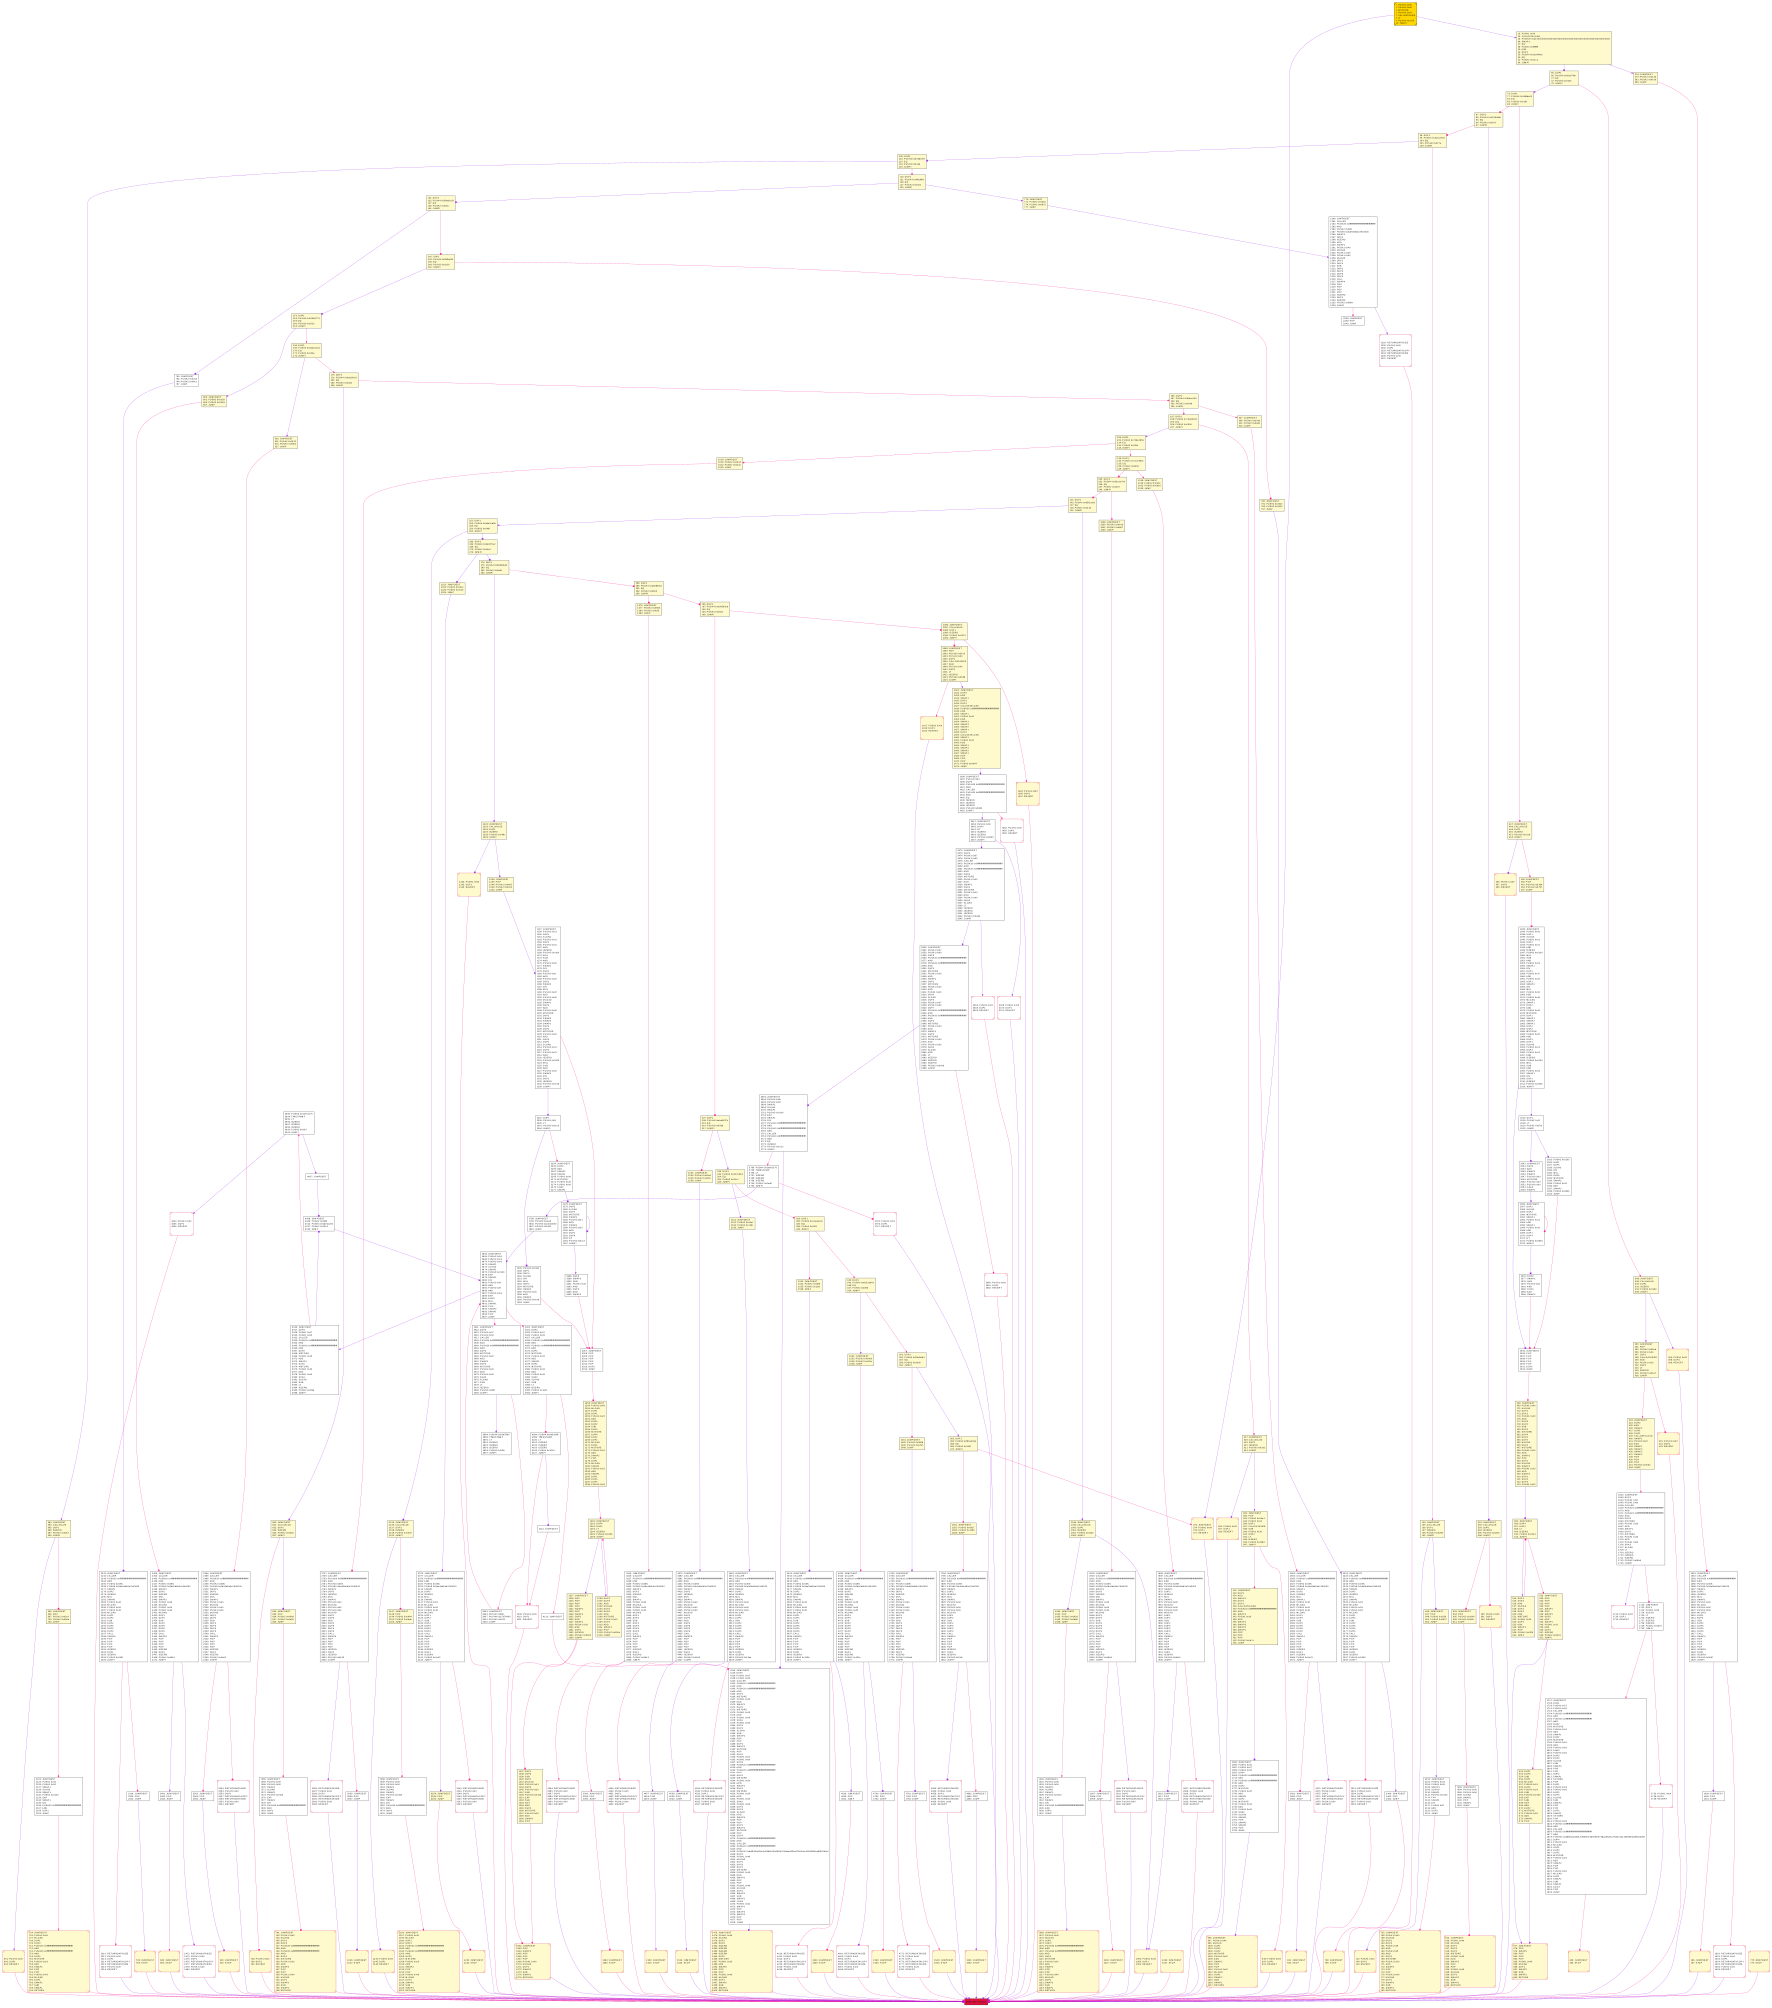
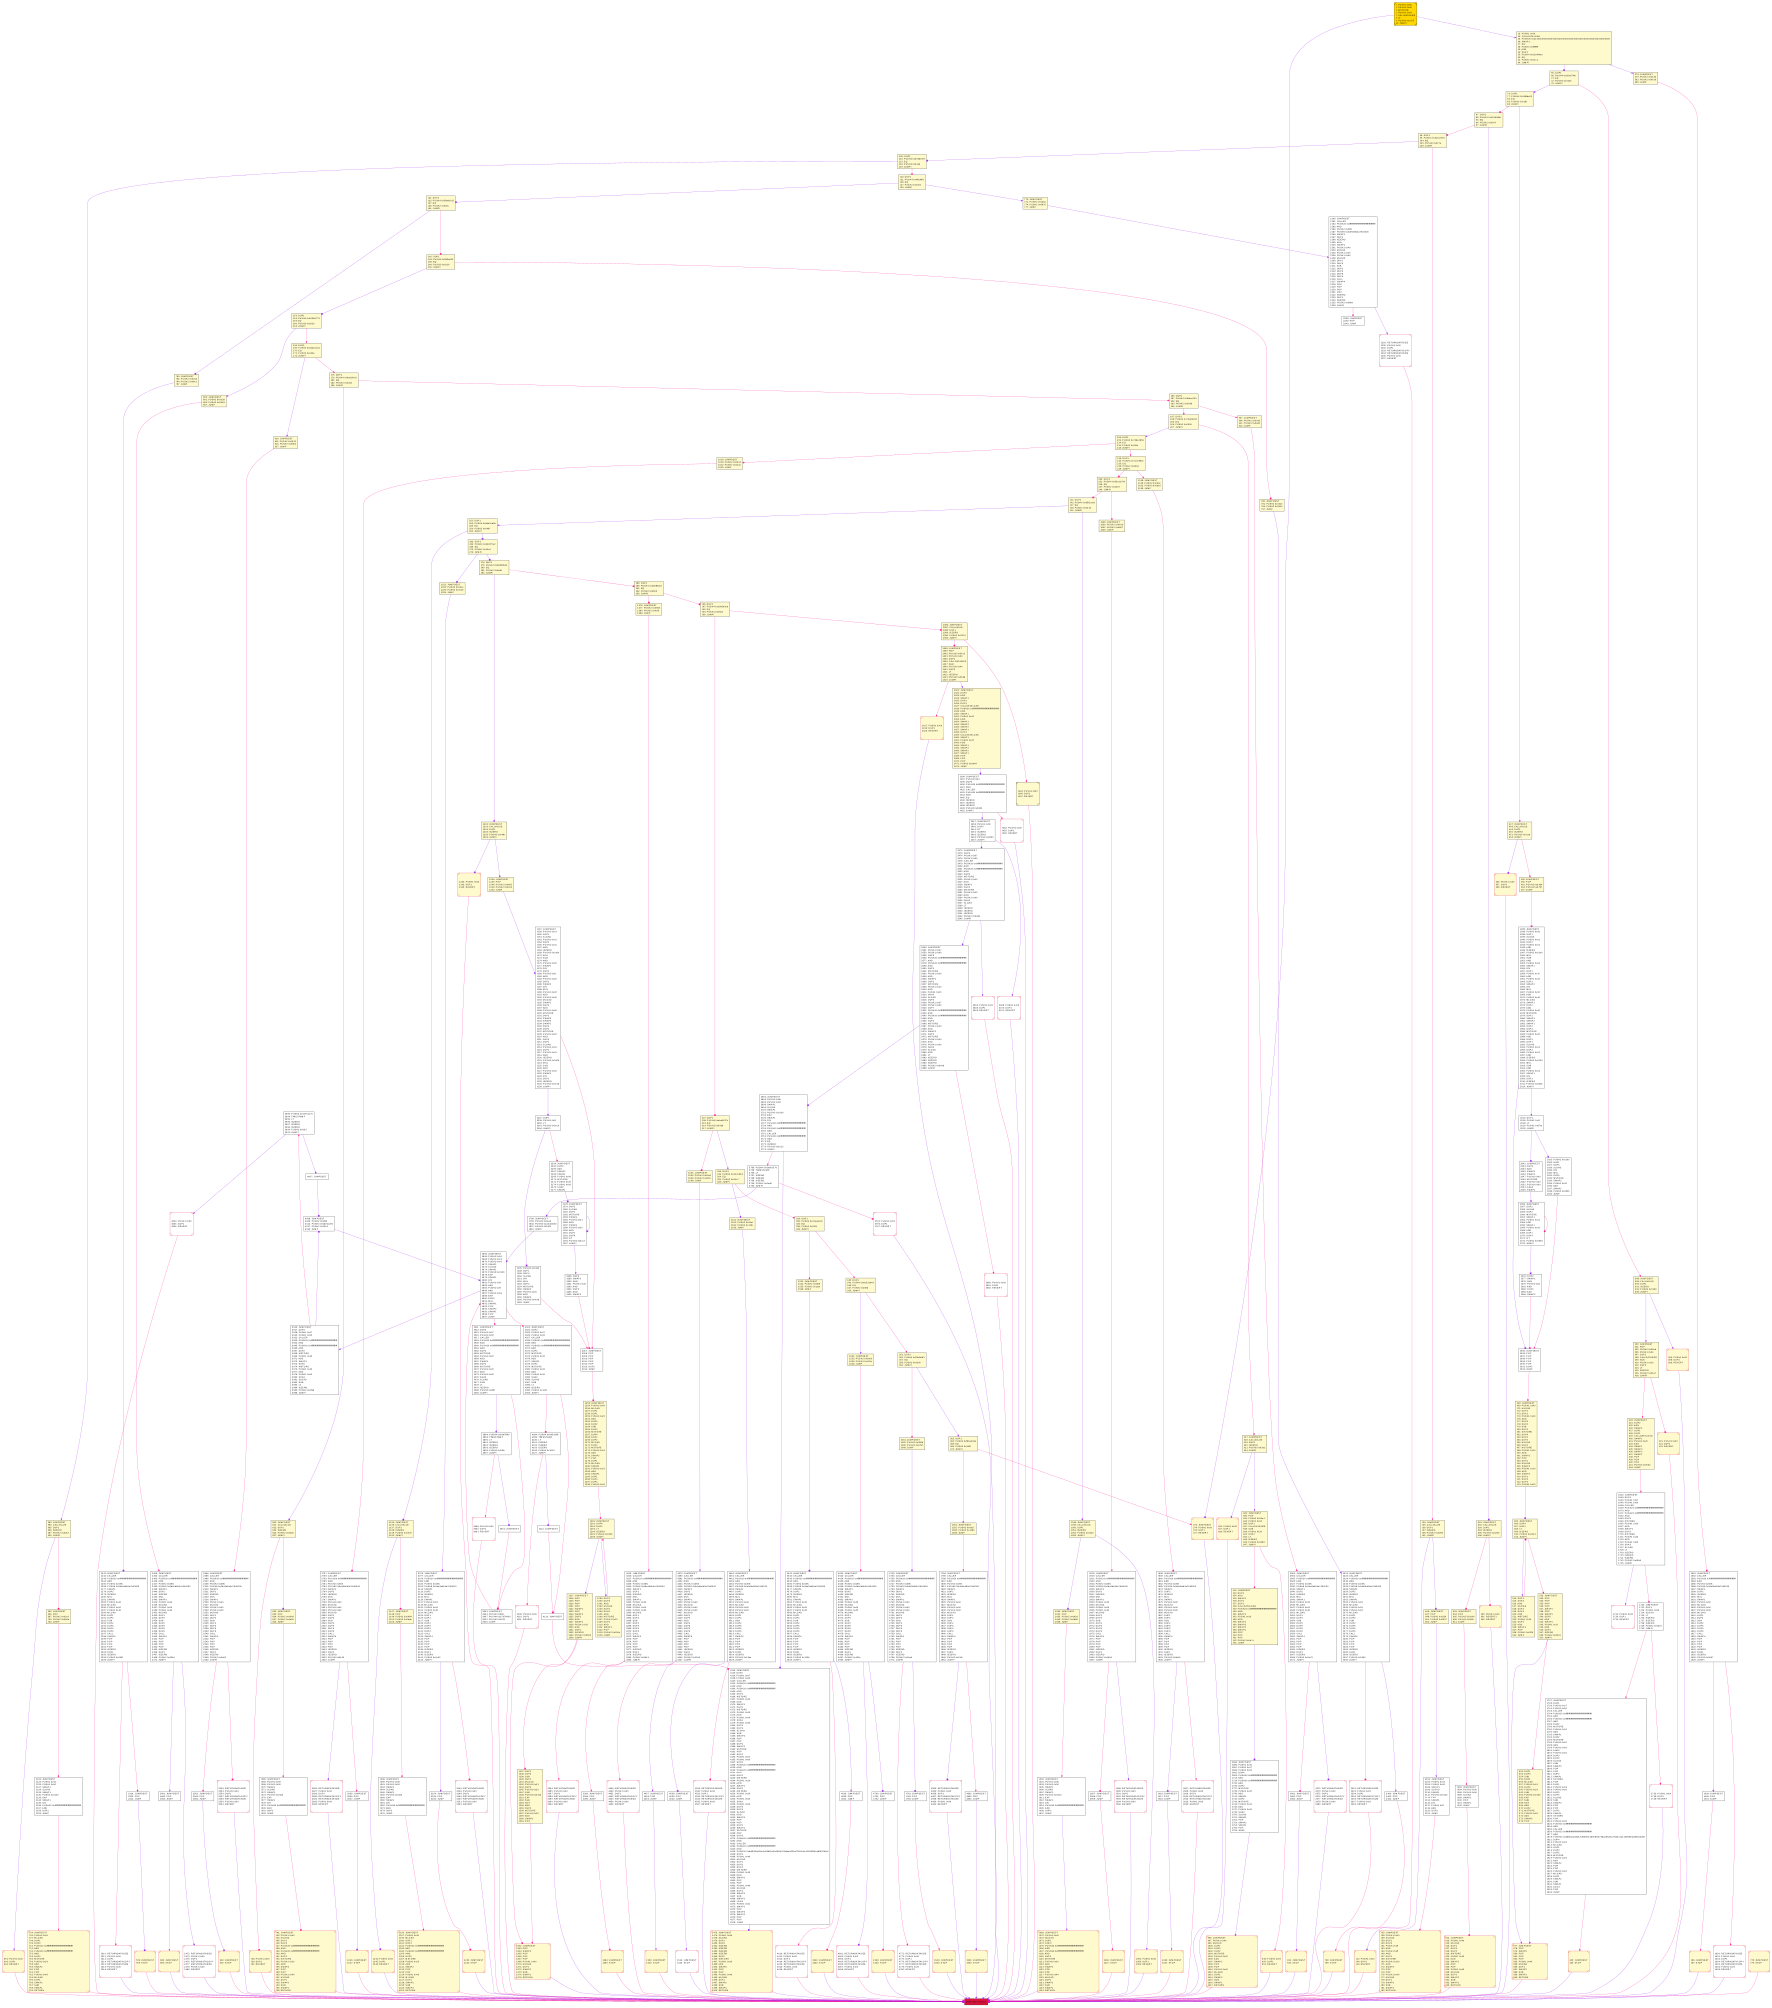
(186, 380) -> (186, 380)
(1028, 794) -> (1028, 794)
none -> (484, 1529)
none -> (510, 1529)
(539, 1568) -> (550, 1572)
(1490, 1617) -> (1490, 1617)
(441, 1796) -> (441, 1796)
(1160, 1875) -> (1169, 1875)
(687, 1961) -> (687, 1961)
none -> (1285, 1999)
